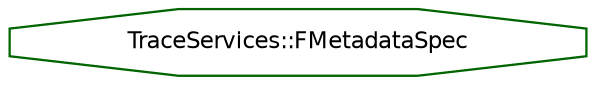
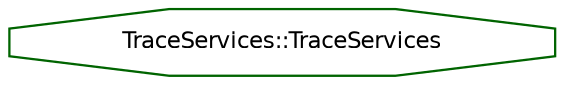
(298, 42) -> (282, 42)
